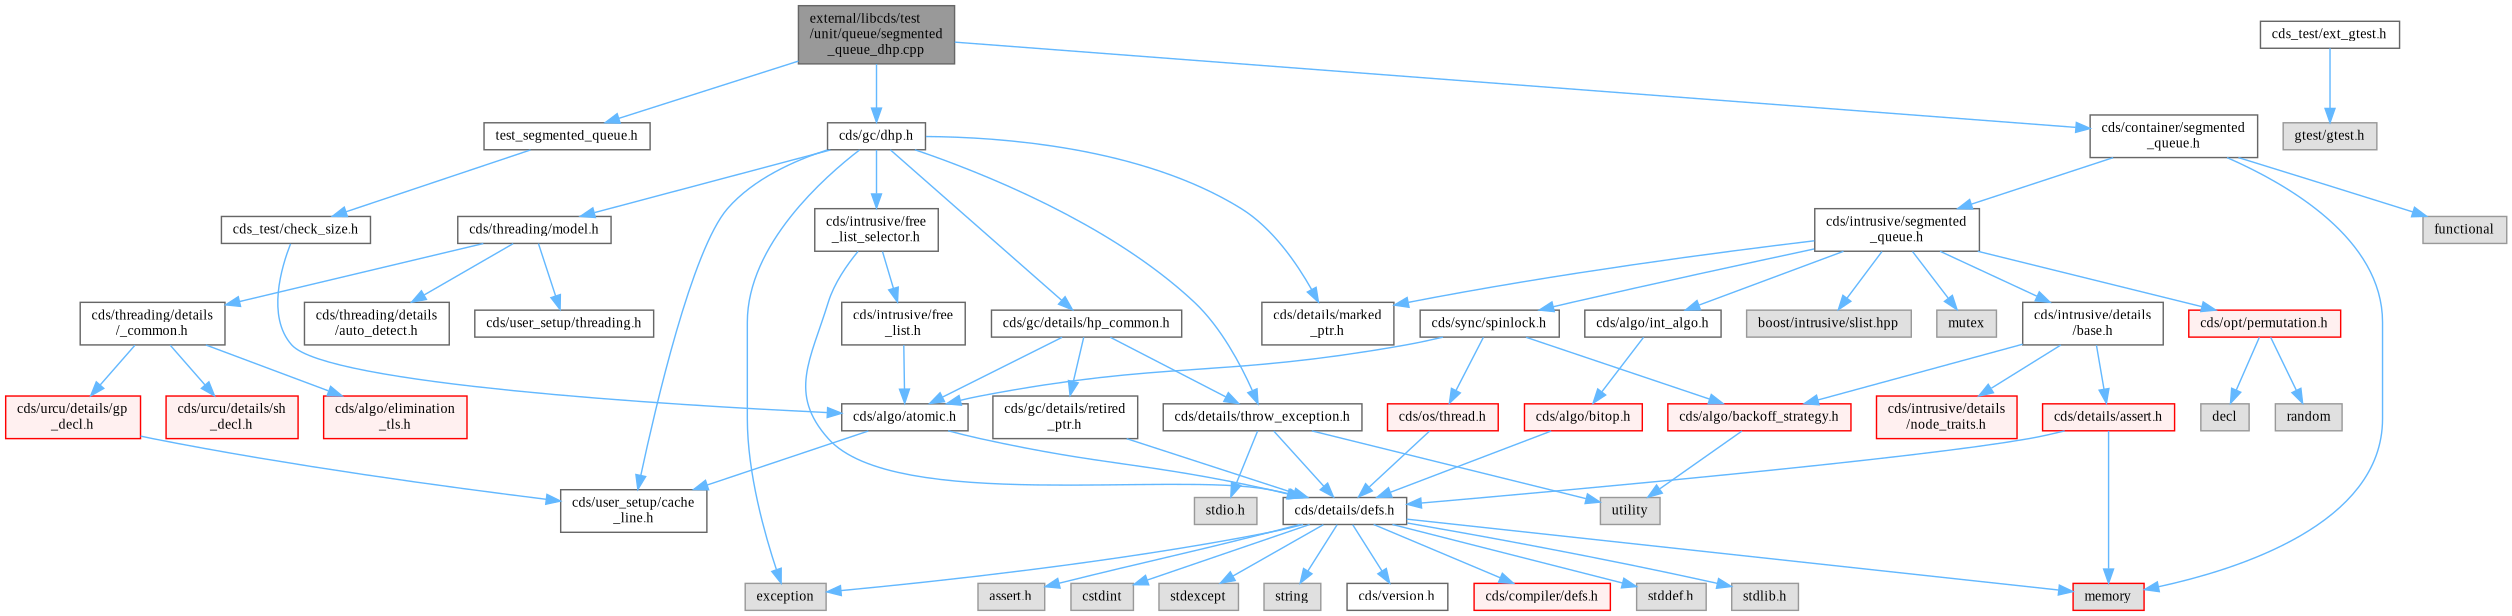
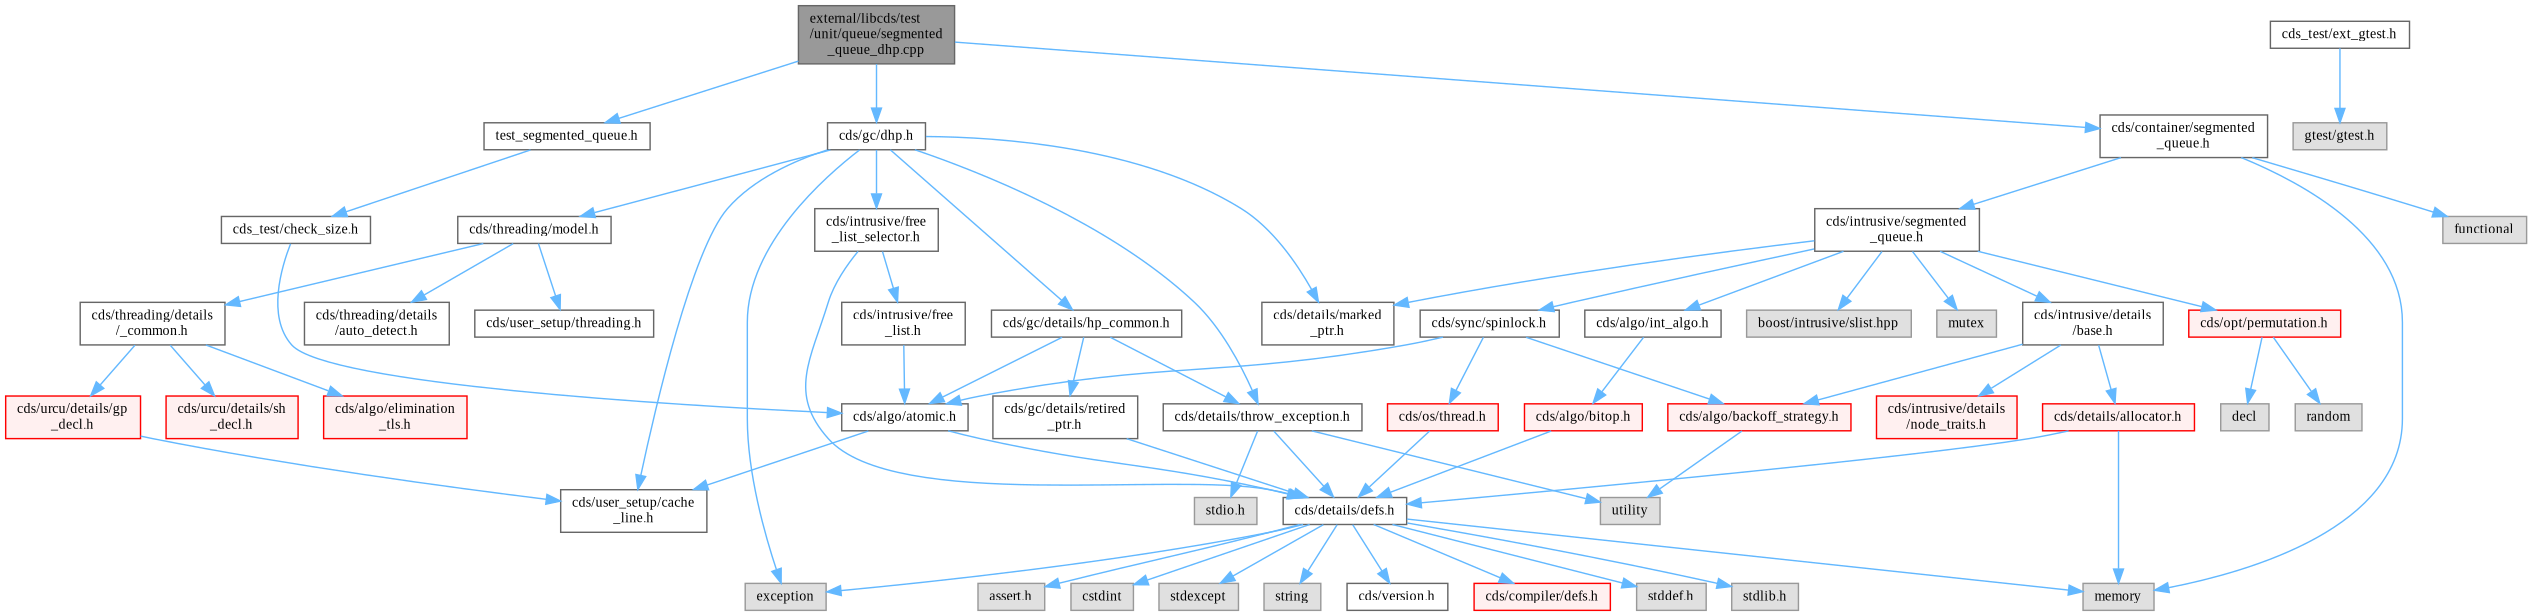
(2109, 417) -> (2119, 417)
(2109, 597) -> (2119, 597)
